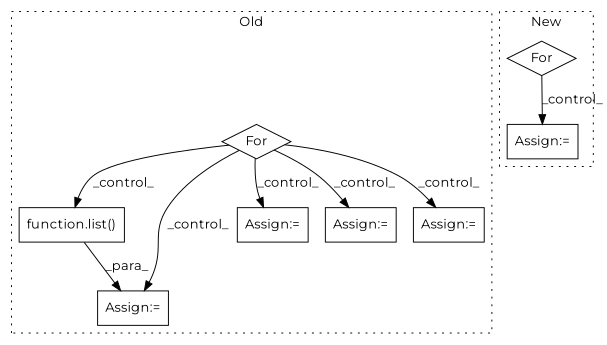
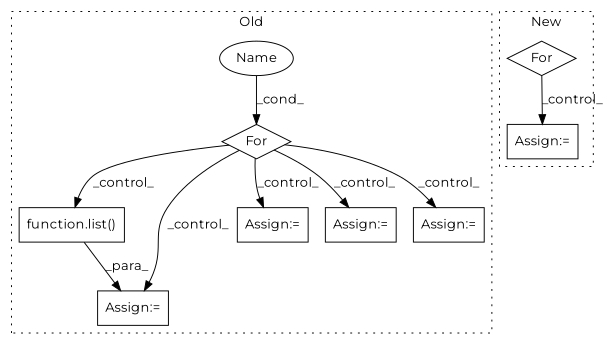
none -> (256, 58)
